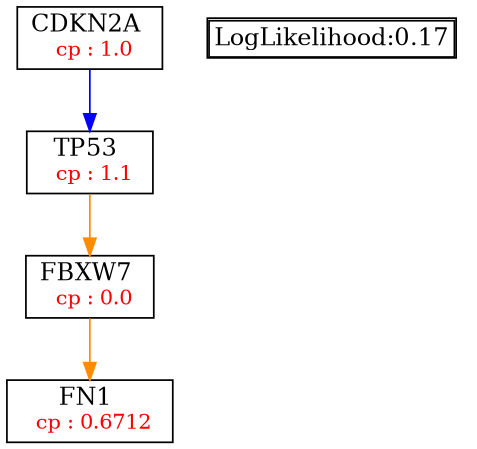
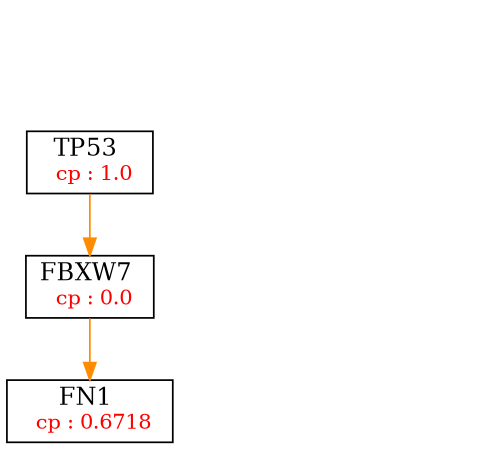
(90, 38) -> none
(332, 38) -> none
(94, 174) -> (94, 174)
(94, 423) -> (94, 423)
